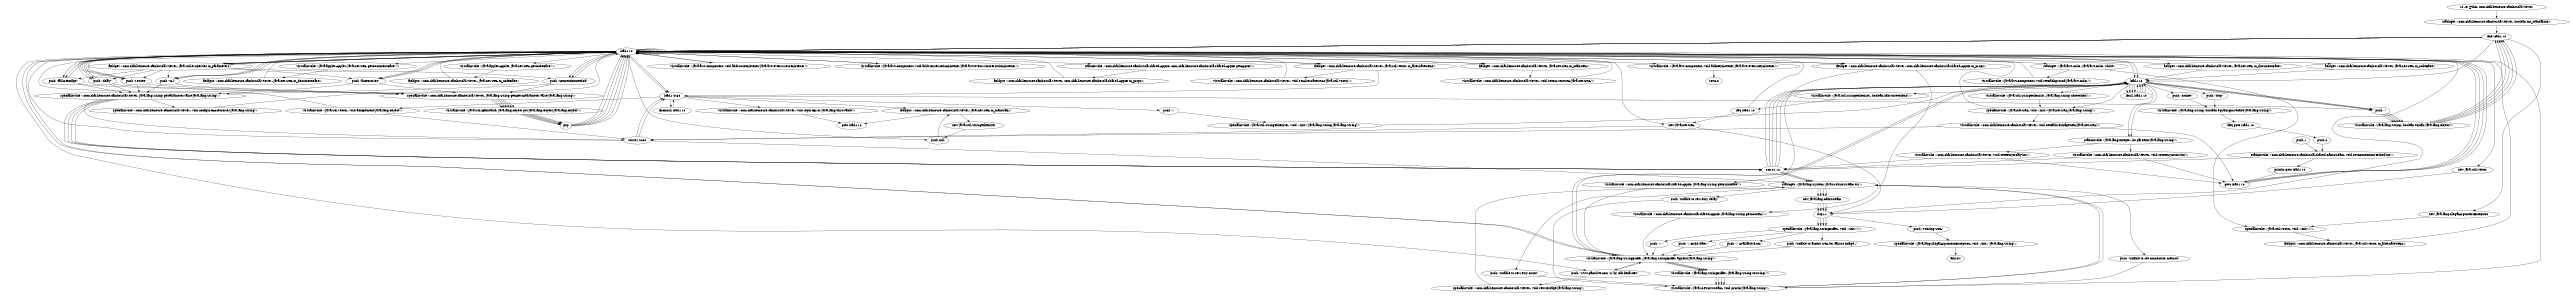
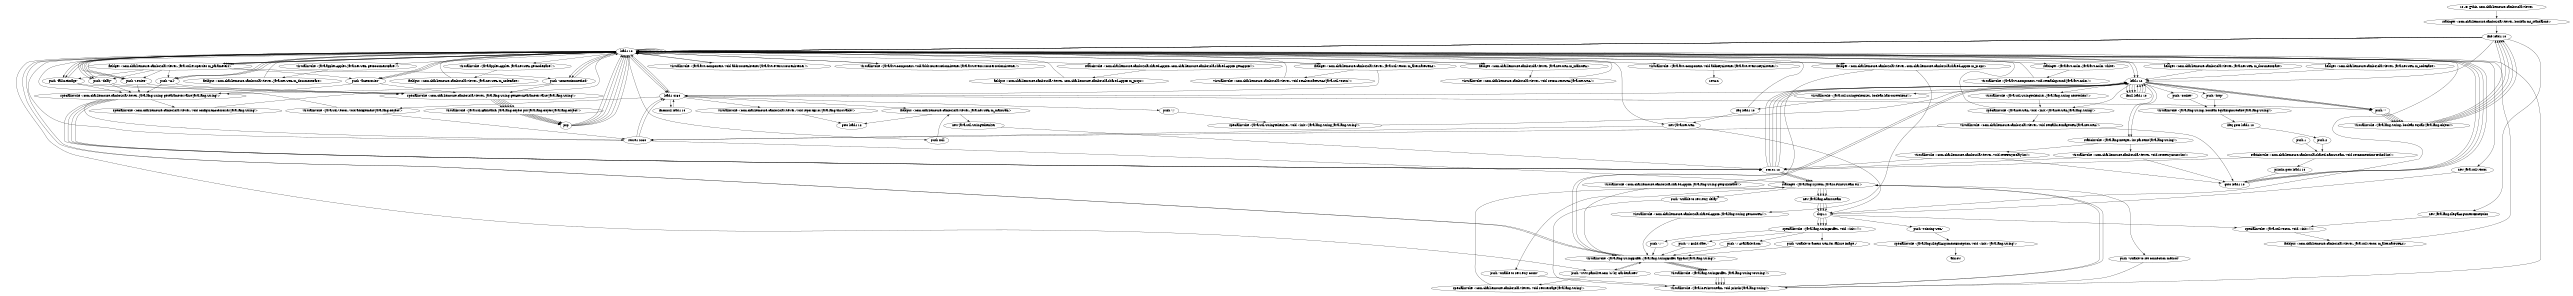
none -> (652, 74)
none -> (1407, 95)
(2285, 102) -> (2033, 221)
(956, 133) -> (1380, 148)
